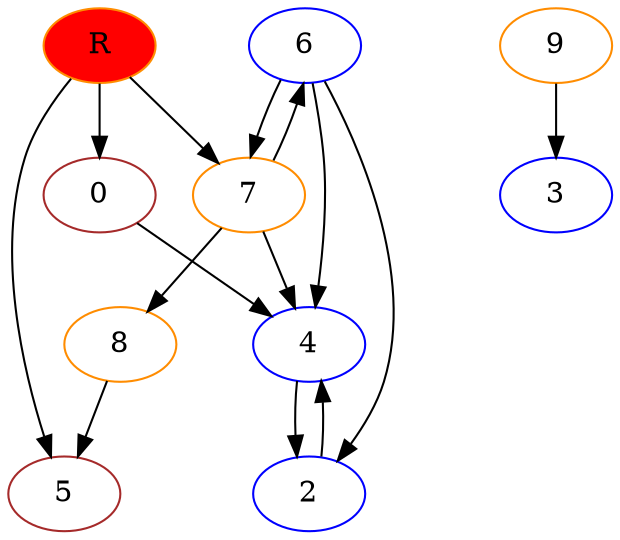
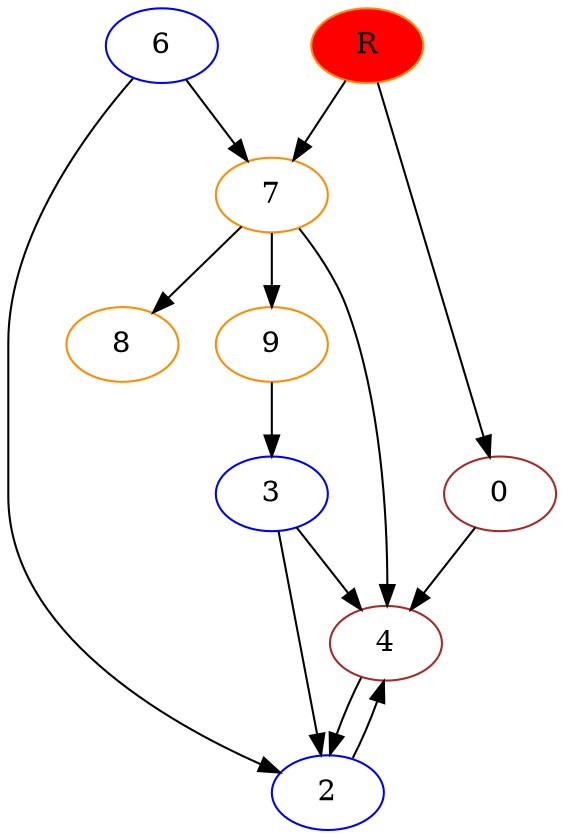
(286, 132) -> (272, 260)
(325, 184) -> (322, 560)
(309, 344) -> (386, 643)
(64, 494) -> none
none -> (298, 633)
